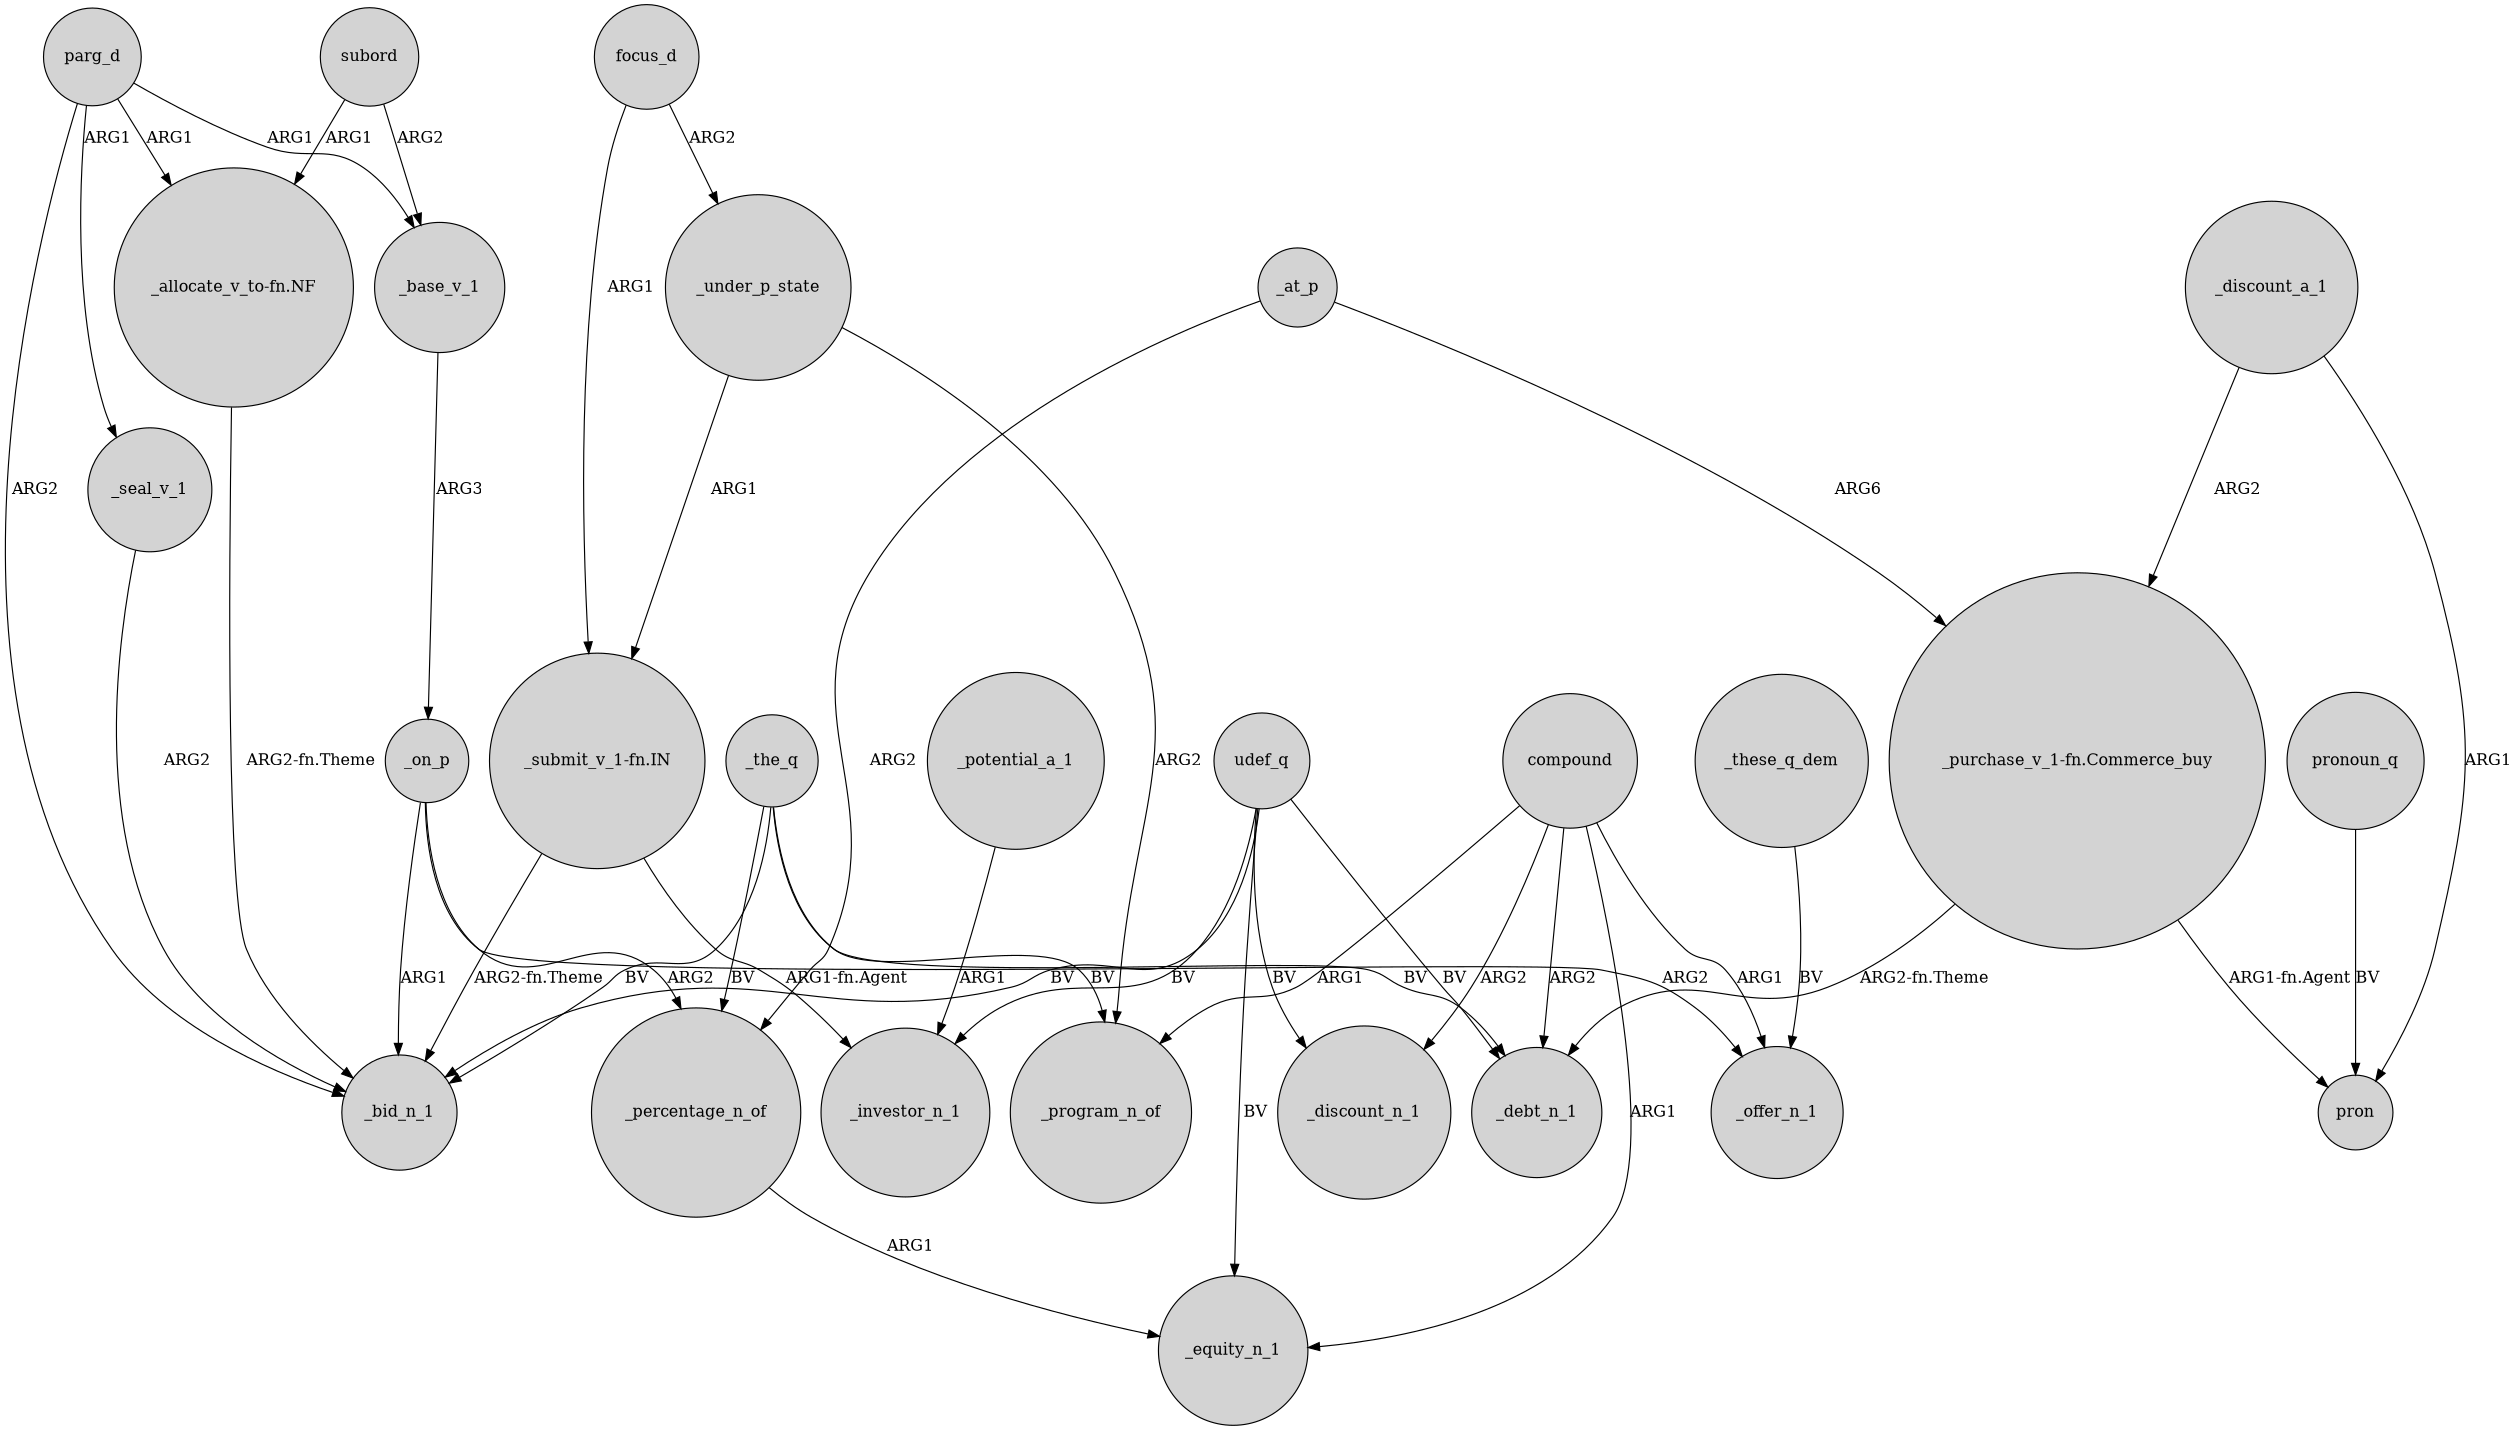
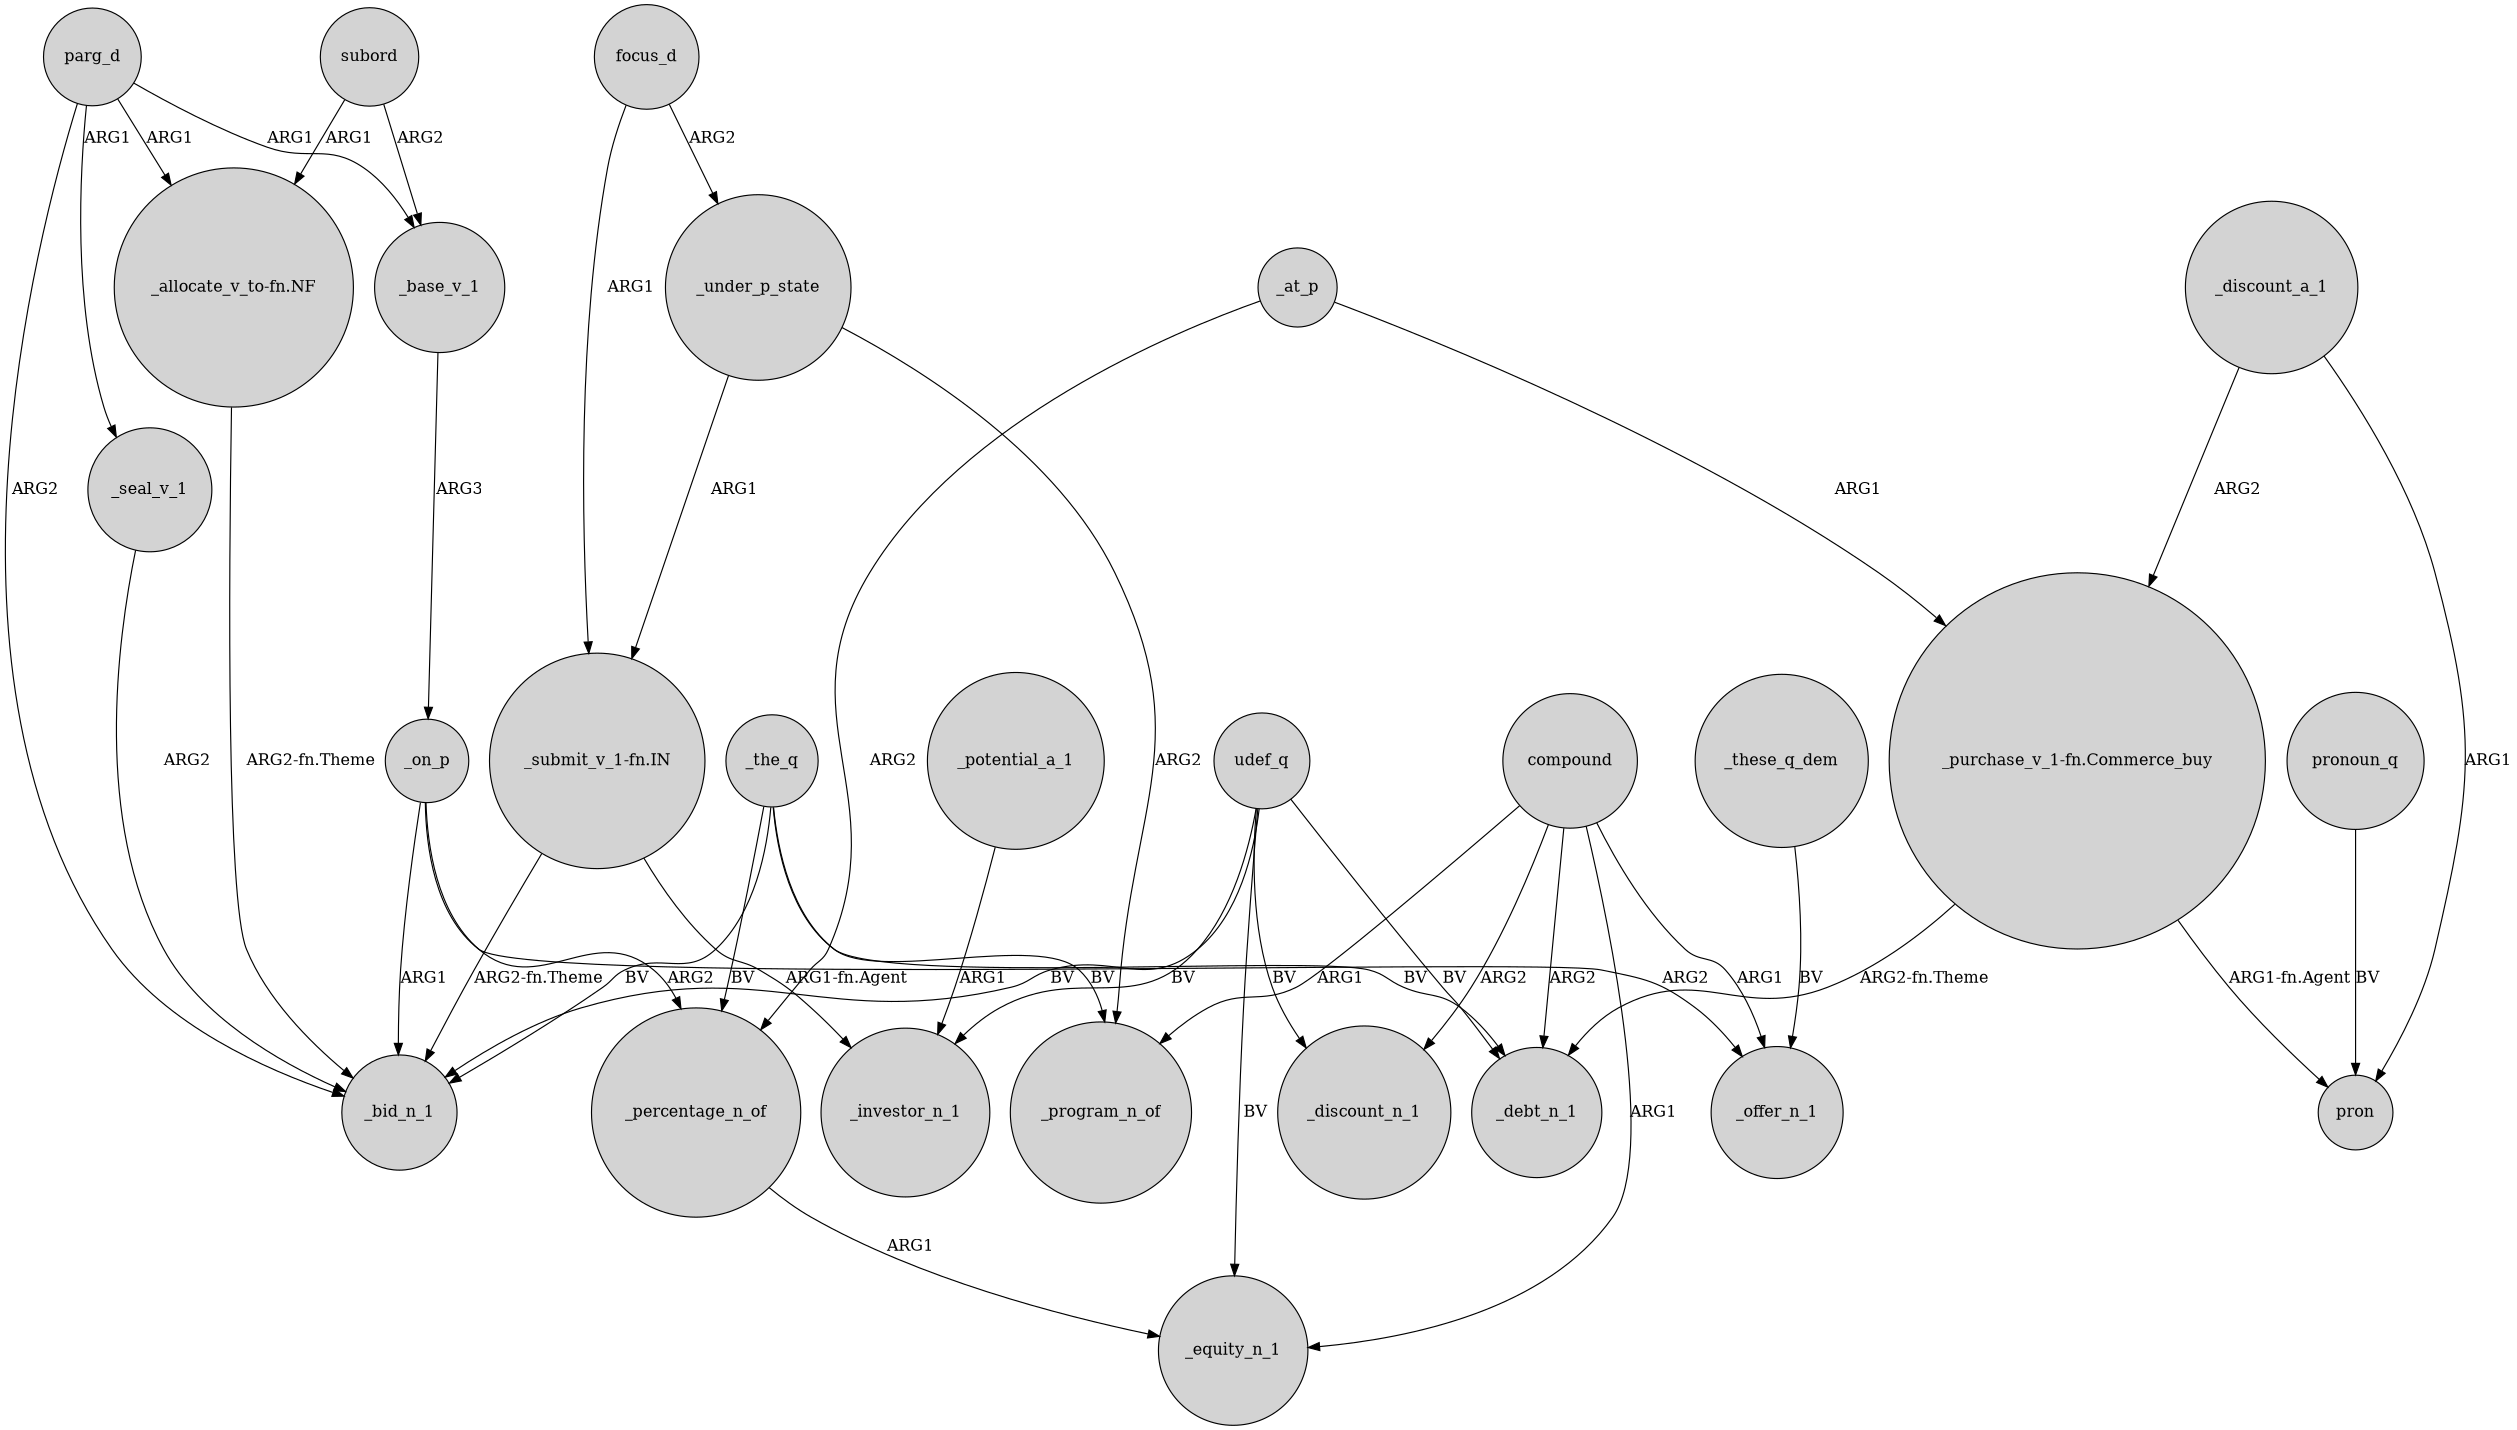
(1858, 490) -> (1858, 490)
